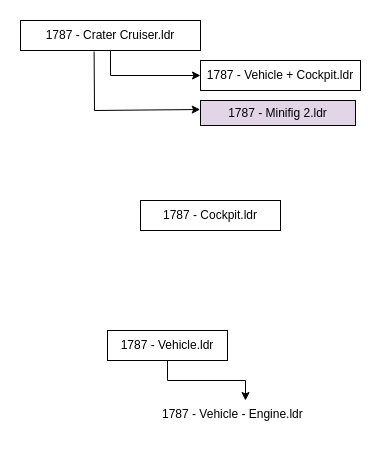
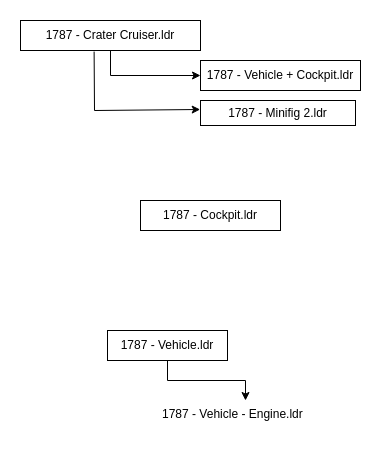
(278, 113) -> (278, 113)
